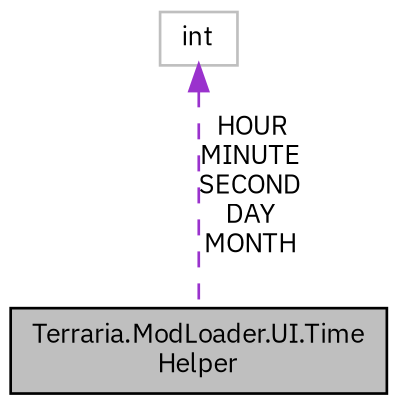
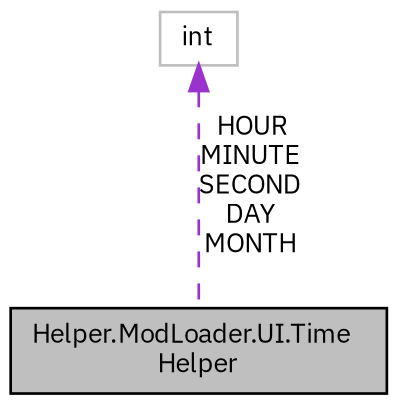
(199, 351) -> (199, 351)
